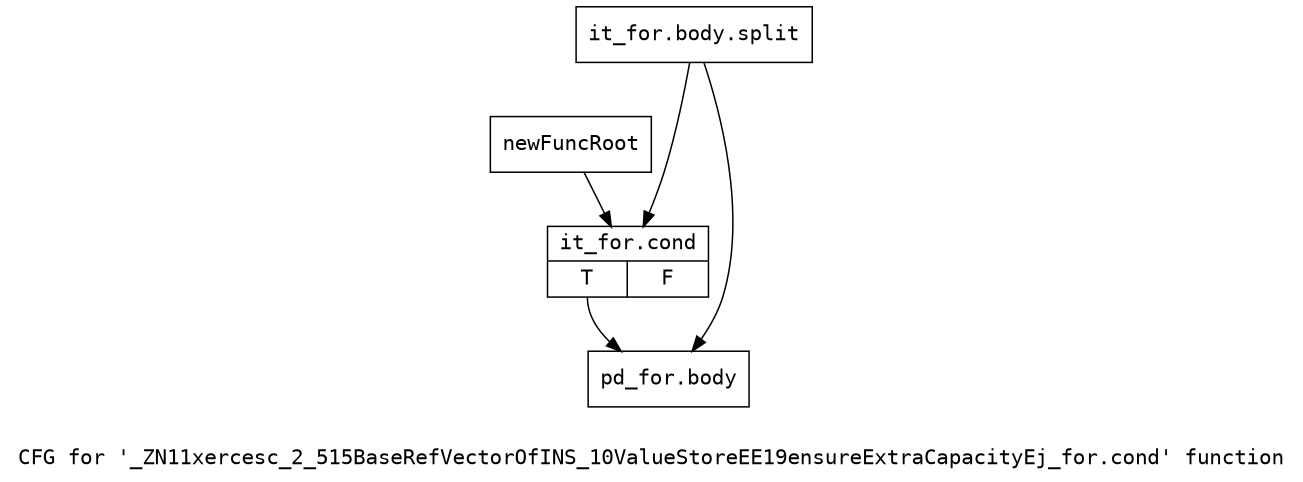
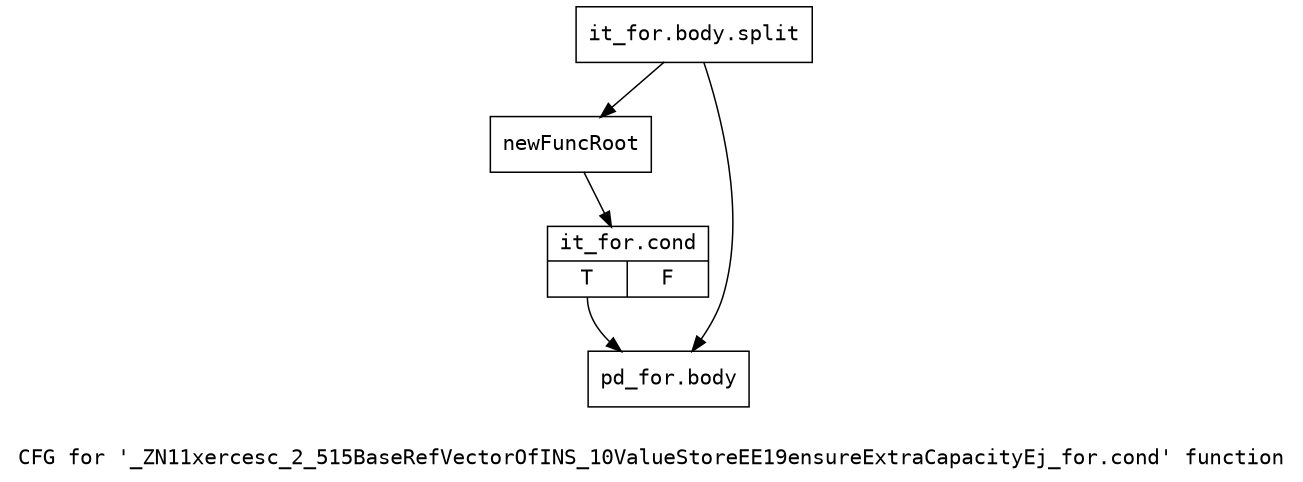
(674, 139) -> (638, 85)
